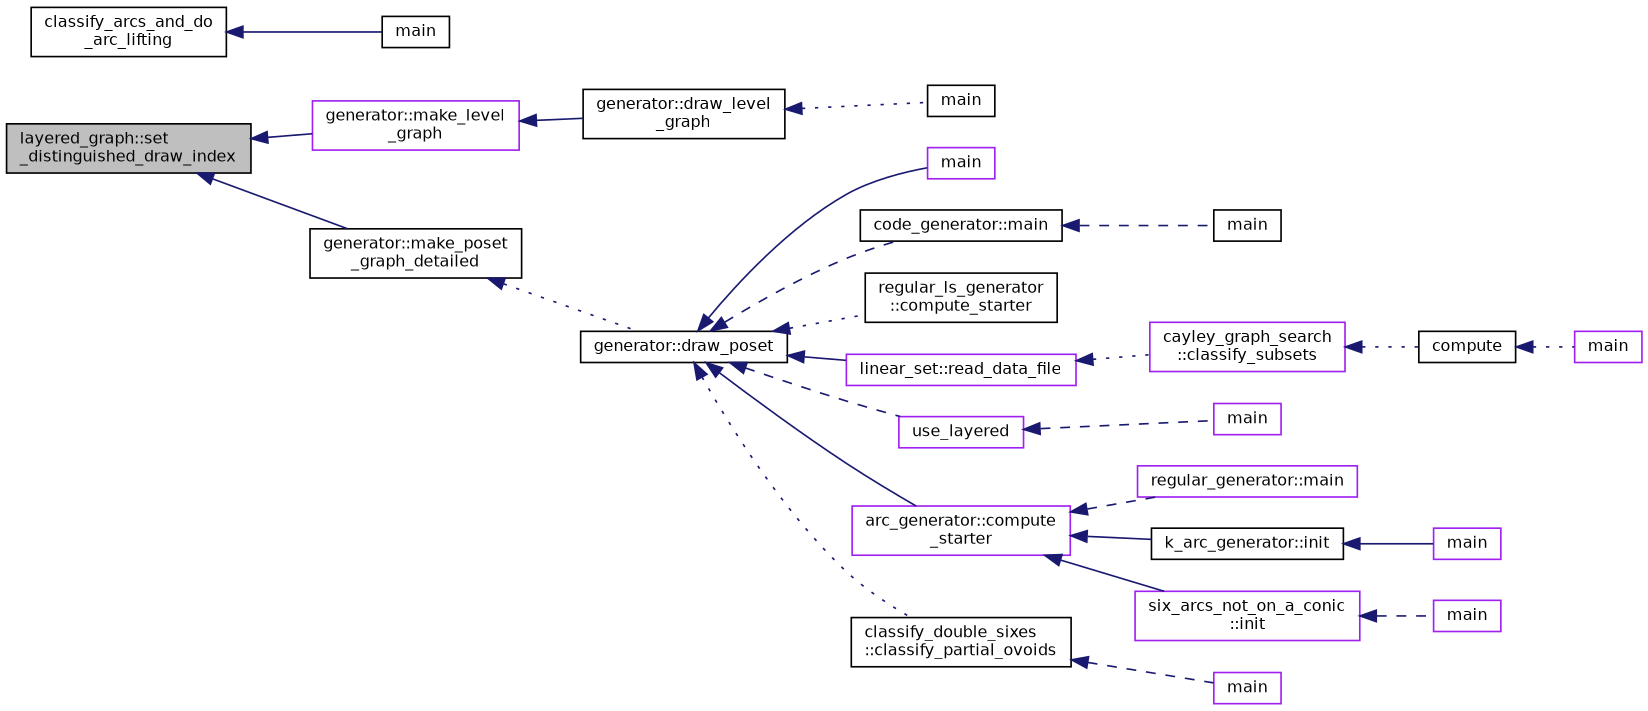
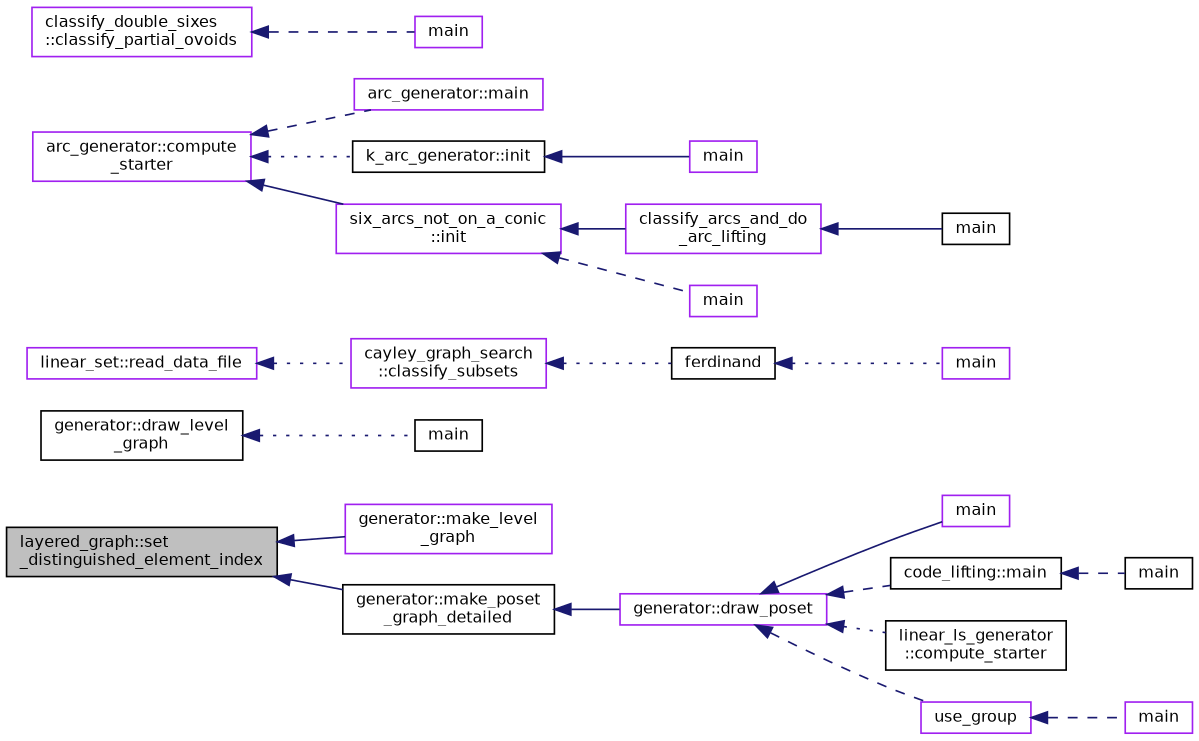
(129, 32) -> (723, 229)
(560, 119) -> none
(129, 148) -> (142, 552)
(961, 226) -> (976, 573)
none -> (602, 229)
(961, 298) -> (976, 645)
(571, 308) -> (595, 609)
(684, 347) -> (723, 609)
(1467, 347) -> (723, 363)
(825, 359) -> none
(961, 432) -> (976, 718)
(816, 443) -> none
(1247, 481) -> (449, 94)
(791, 511) -> none
(1119, 538) -> (310, 157)
(961, 642) -> (142, 32)
